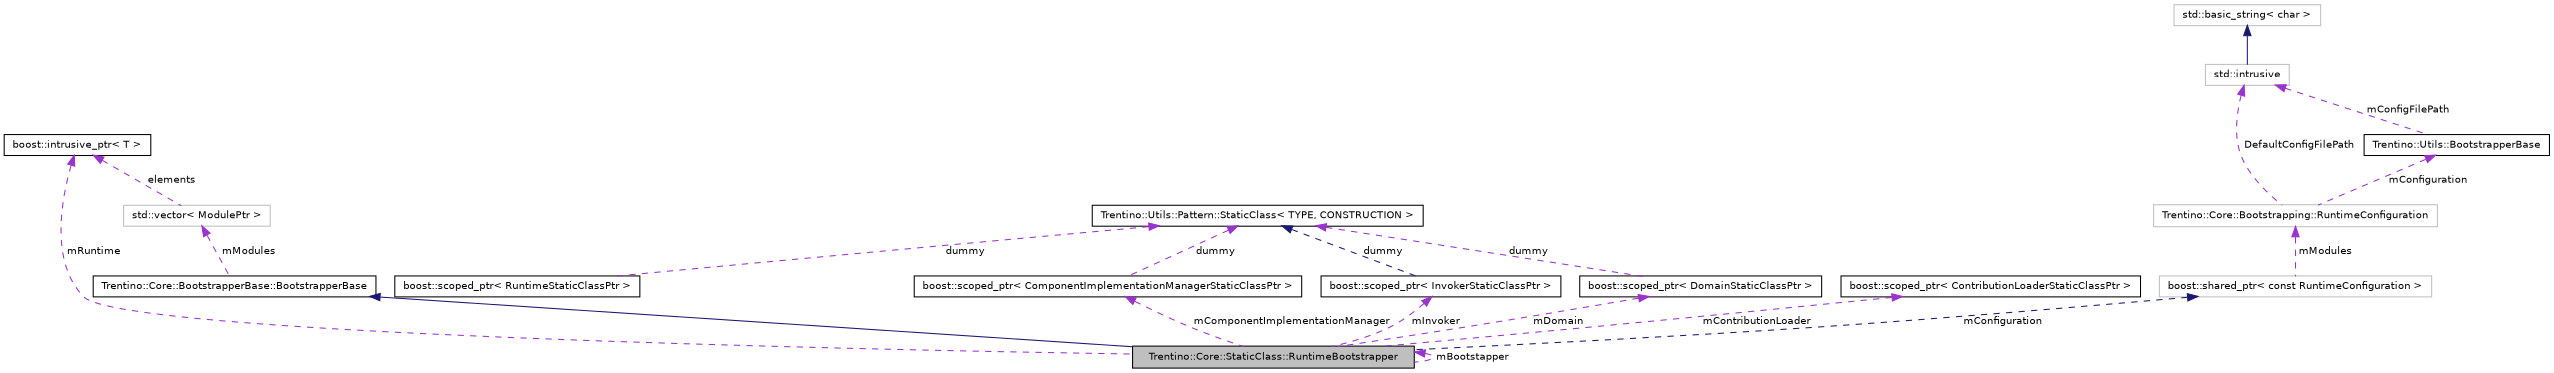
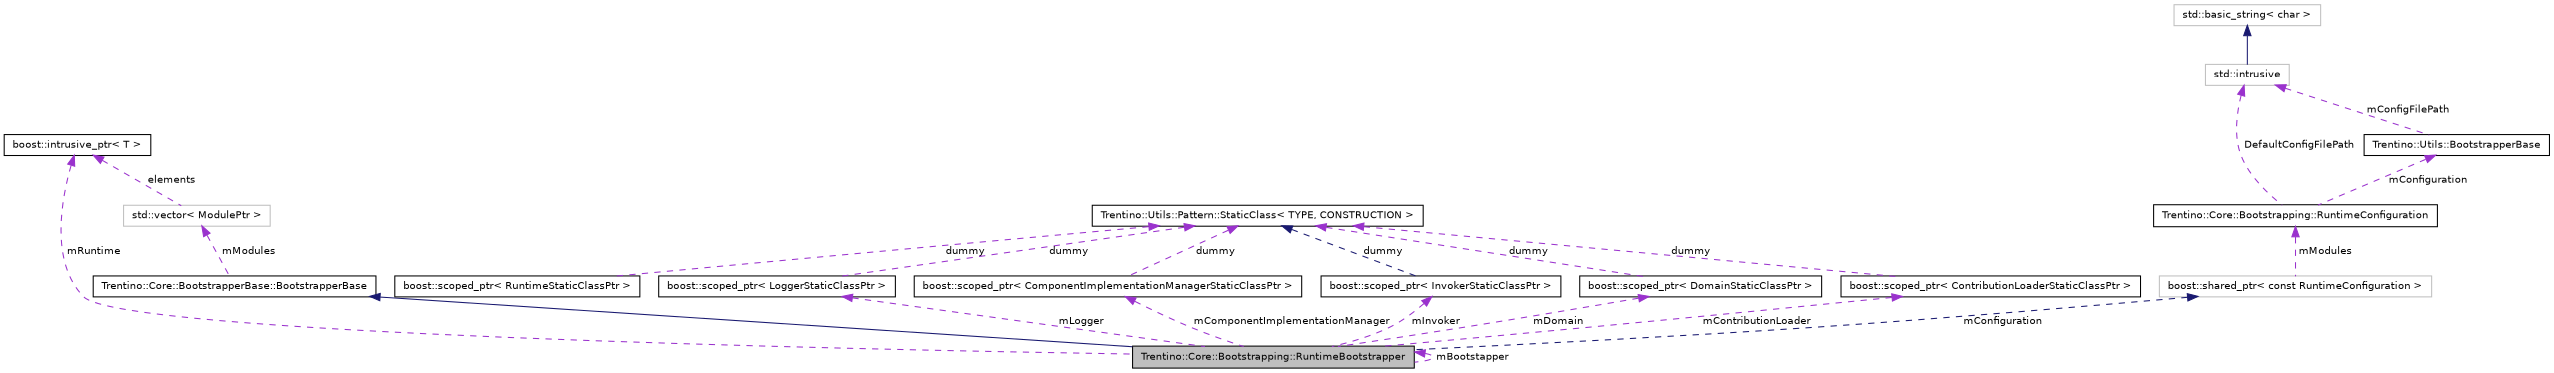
(2296, 216) -> (2296, 216)
none -> (1630, 252)
none -> (777, 286)
(1273, 357) -> (1273, 357)
